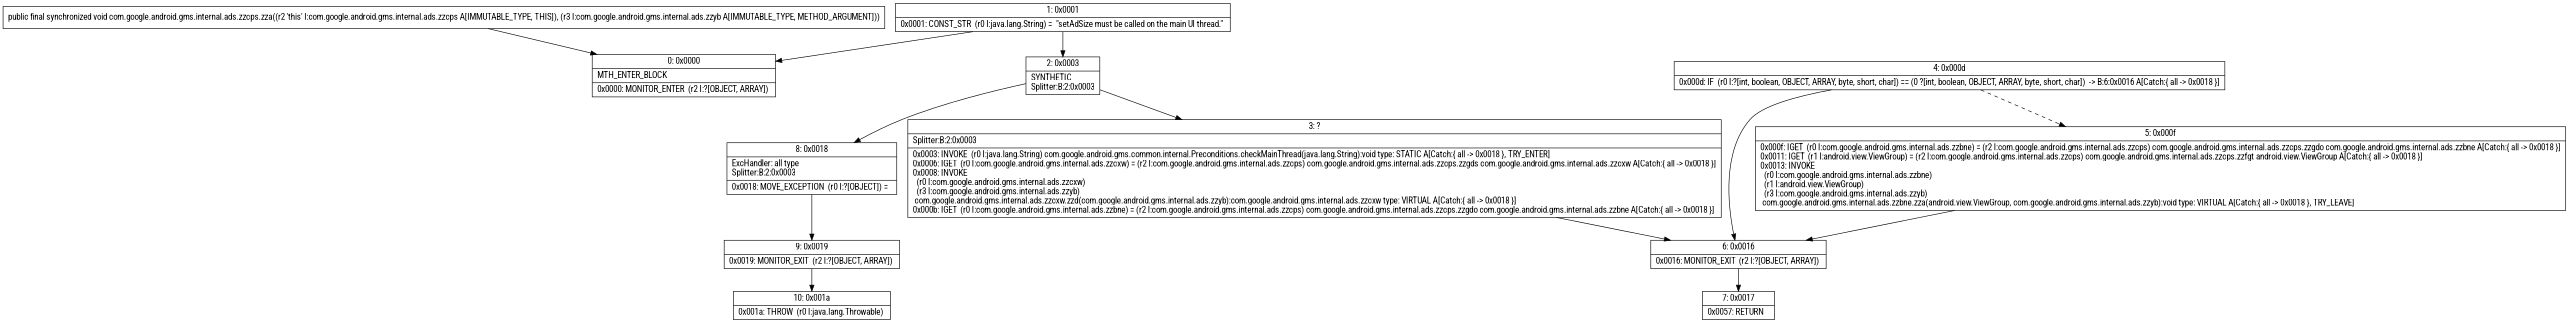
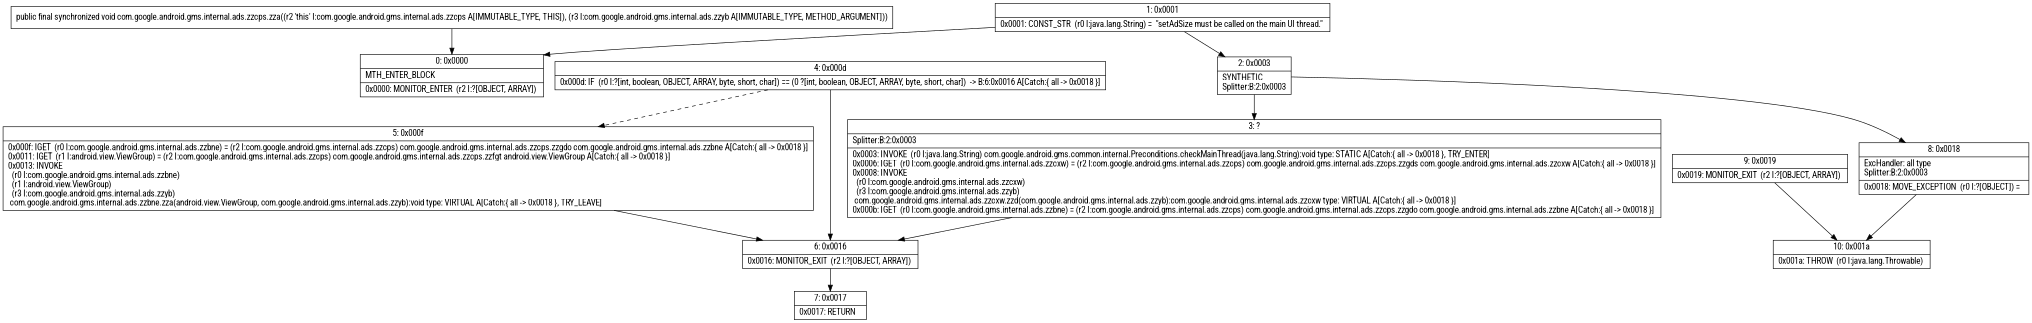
(812, 214) -> (1894, 215)
(1738, 312) -> (830, 312)
